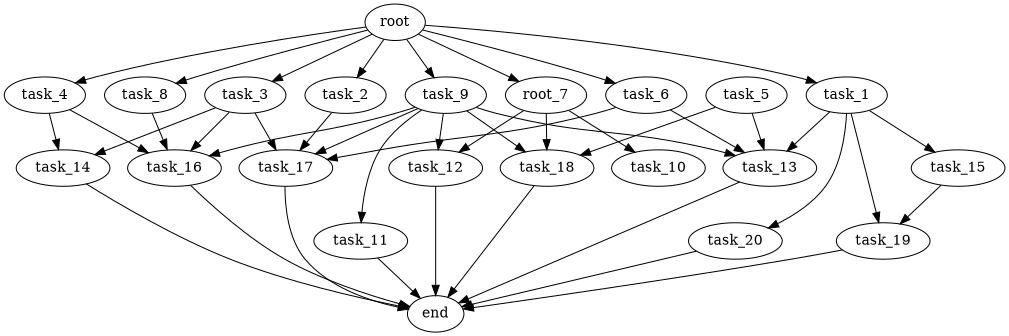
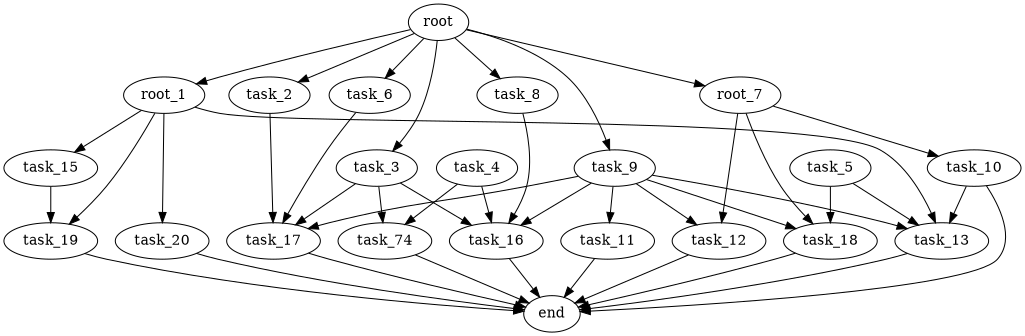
(225, 49) -> none
(847, 95) -> (164, 95)
(703, 129) -> (960, 200)
(63, 168) -> (385, 241)
none -> (836, 293)
